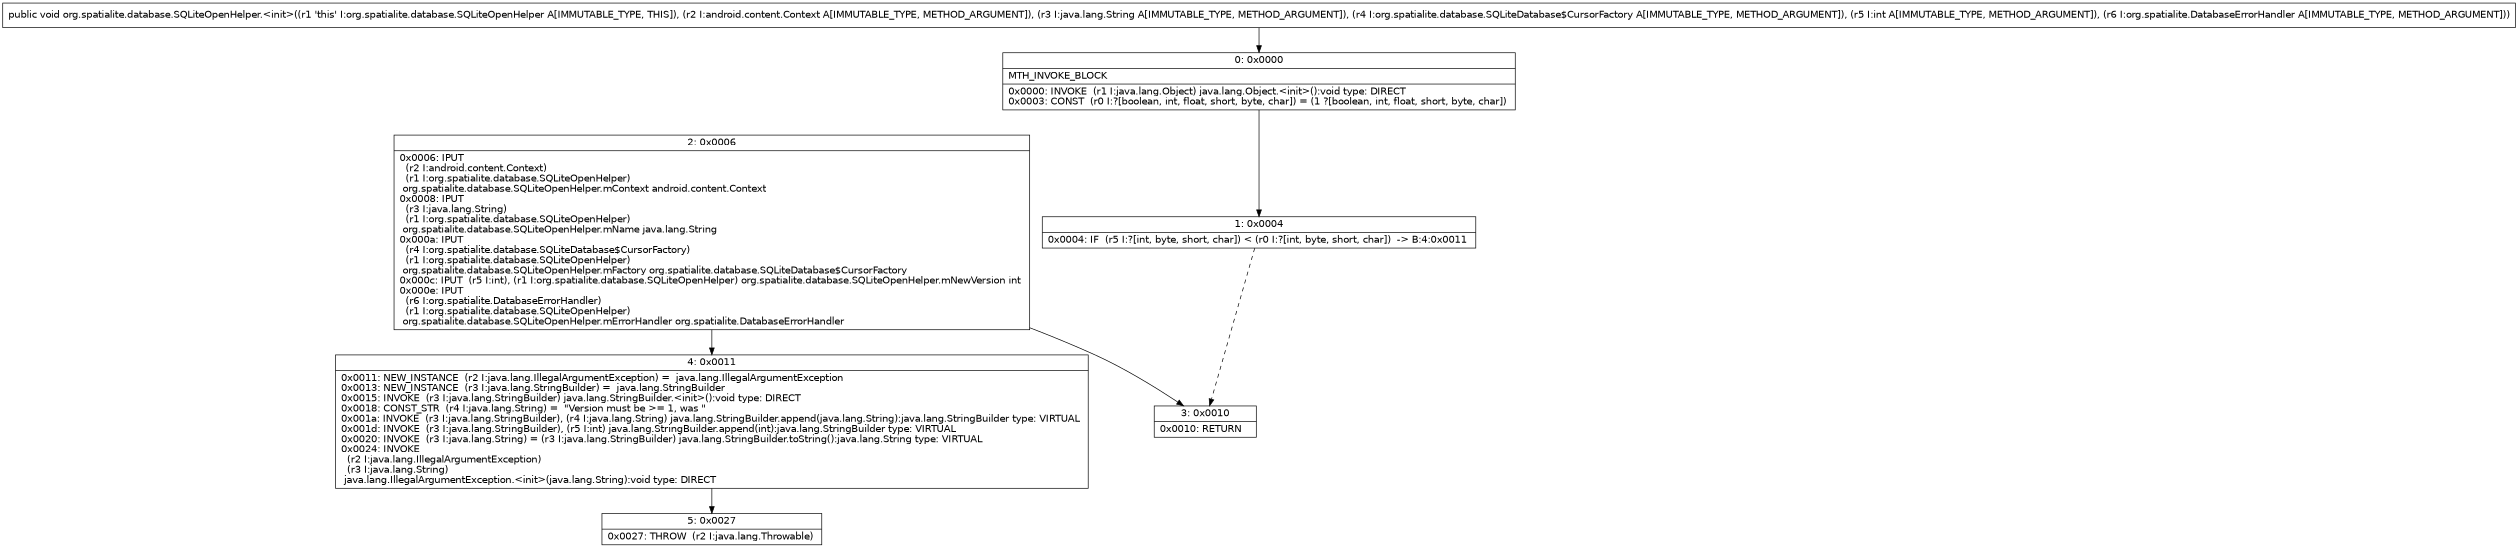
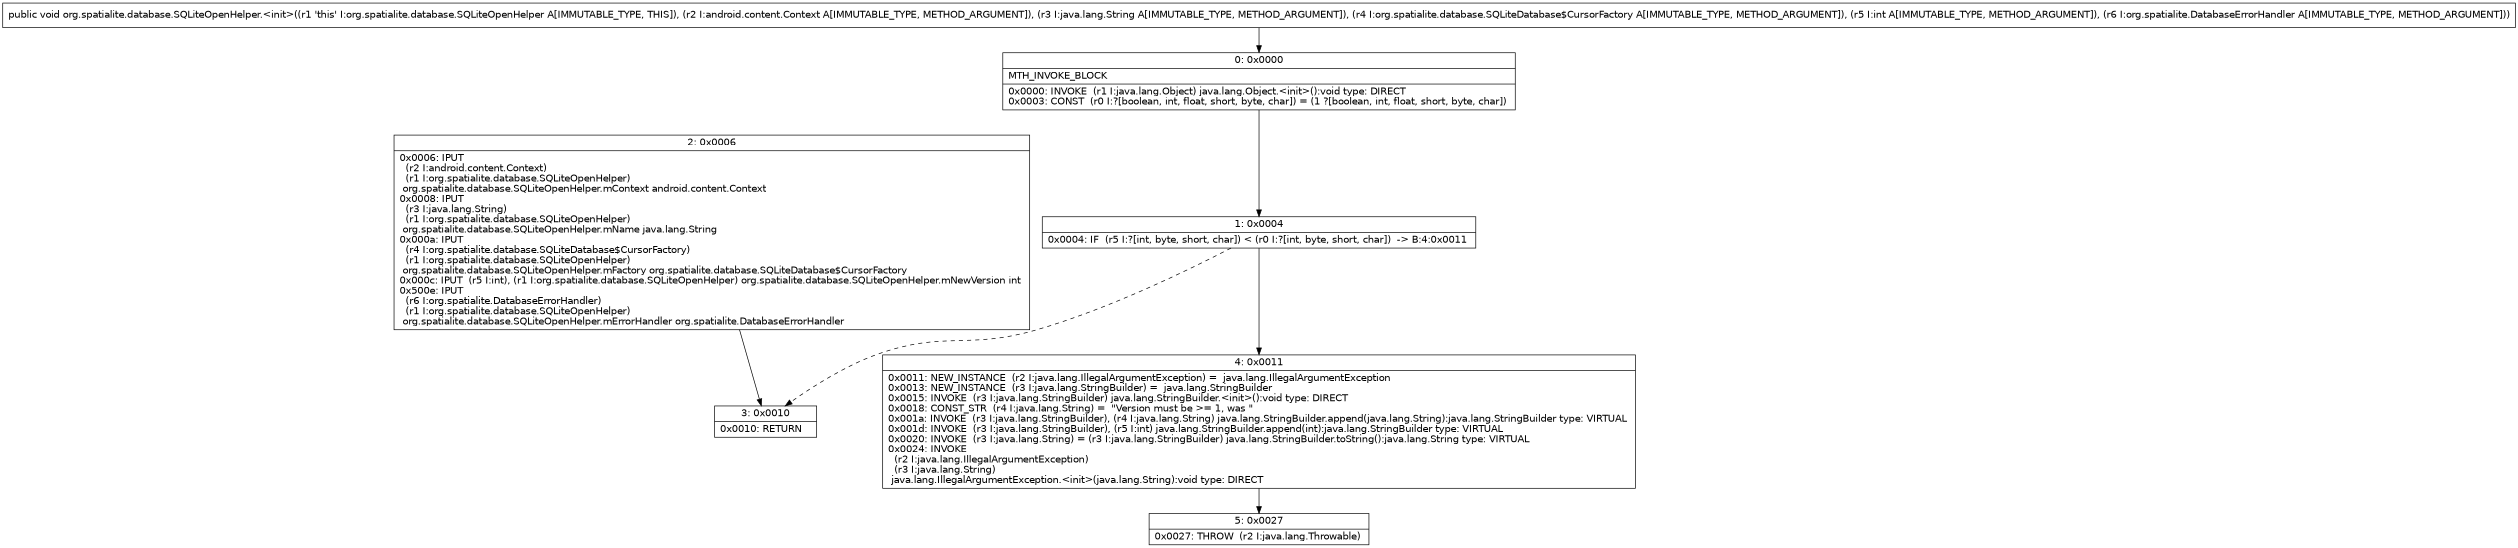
(435, 291) -> (435, 291)
(712, 339) -> (1259, 298)
